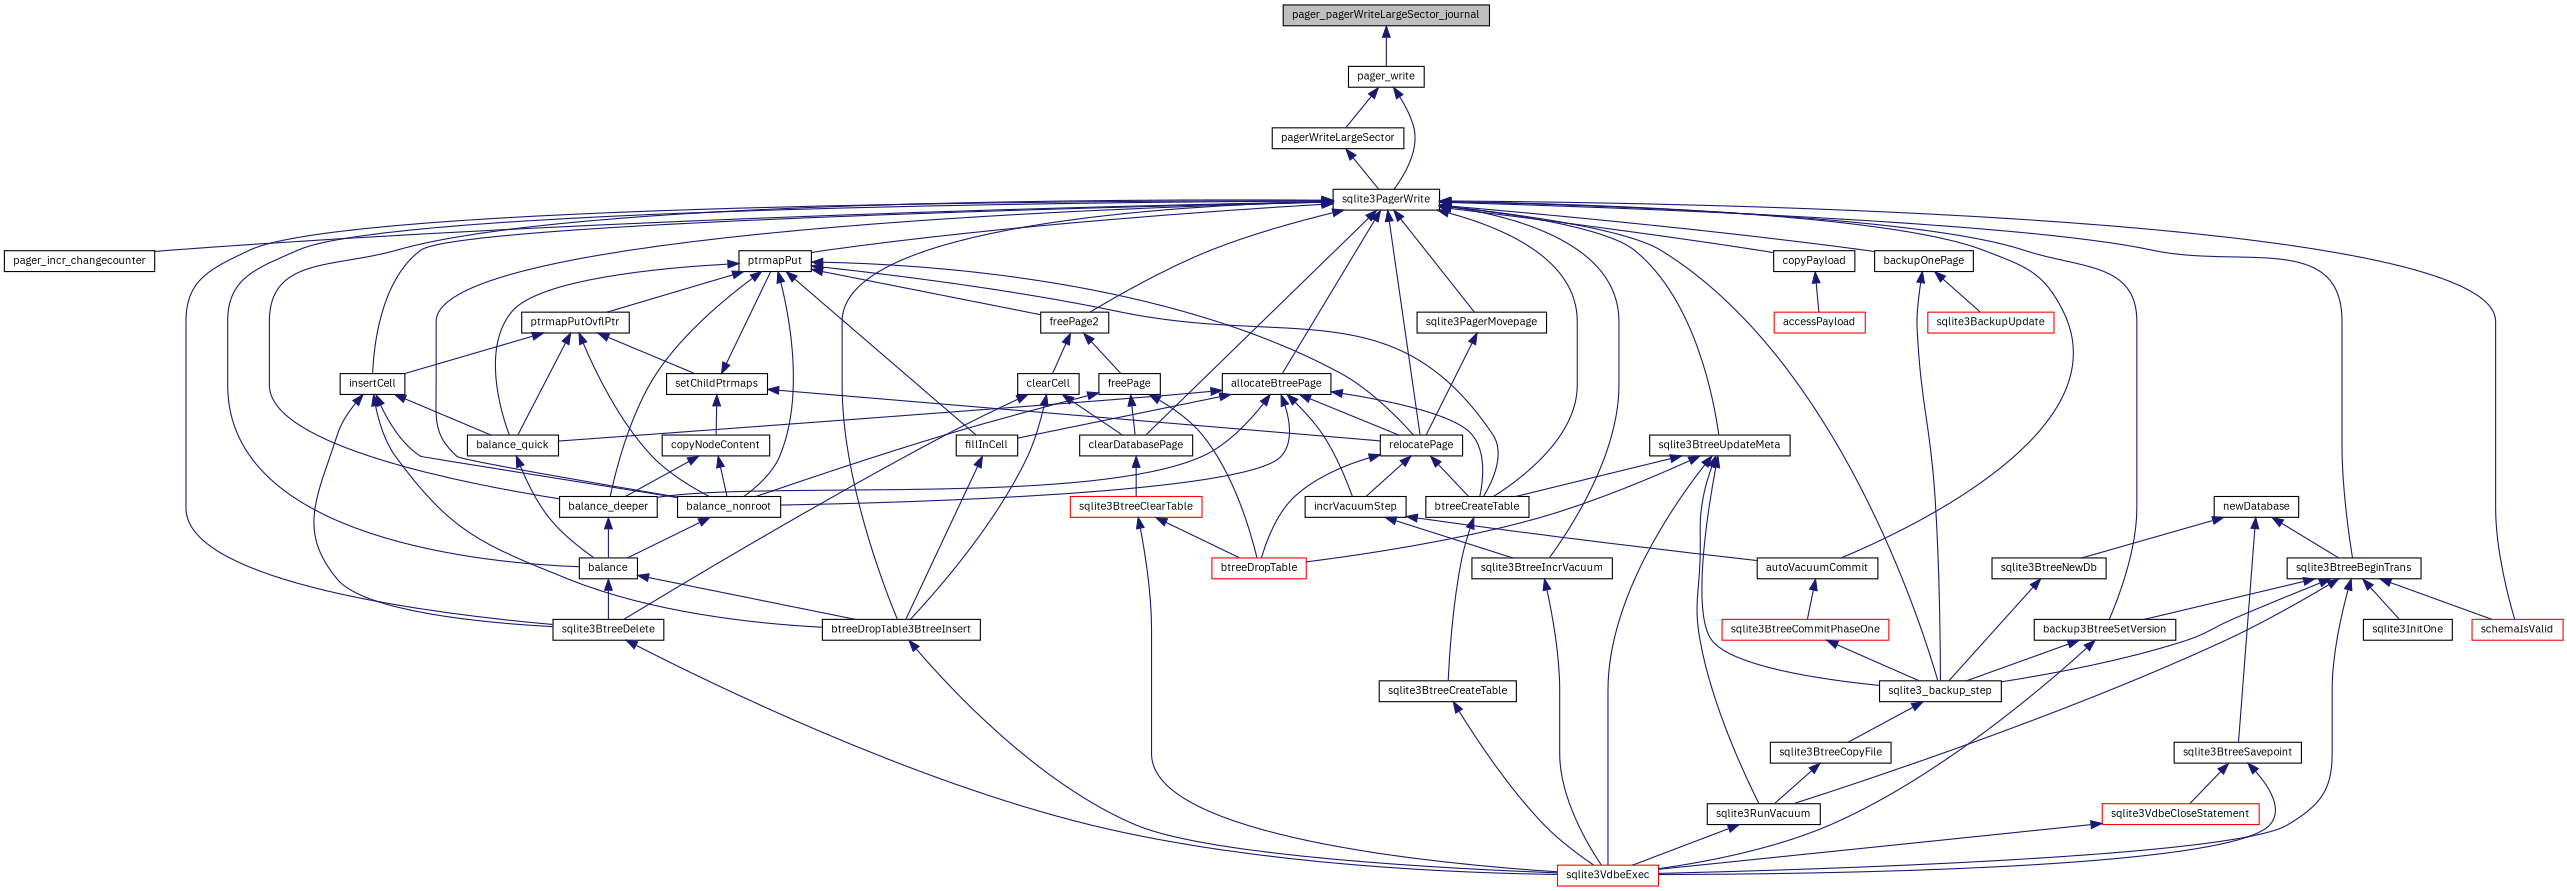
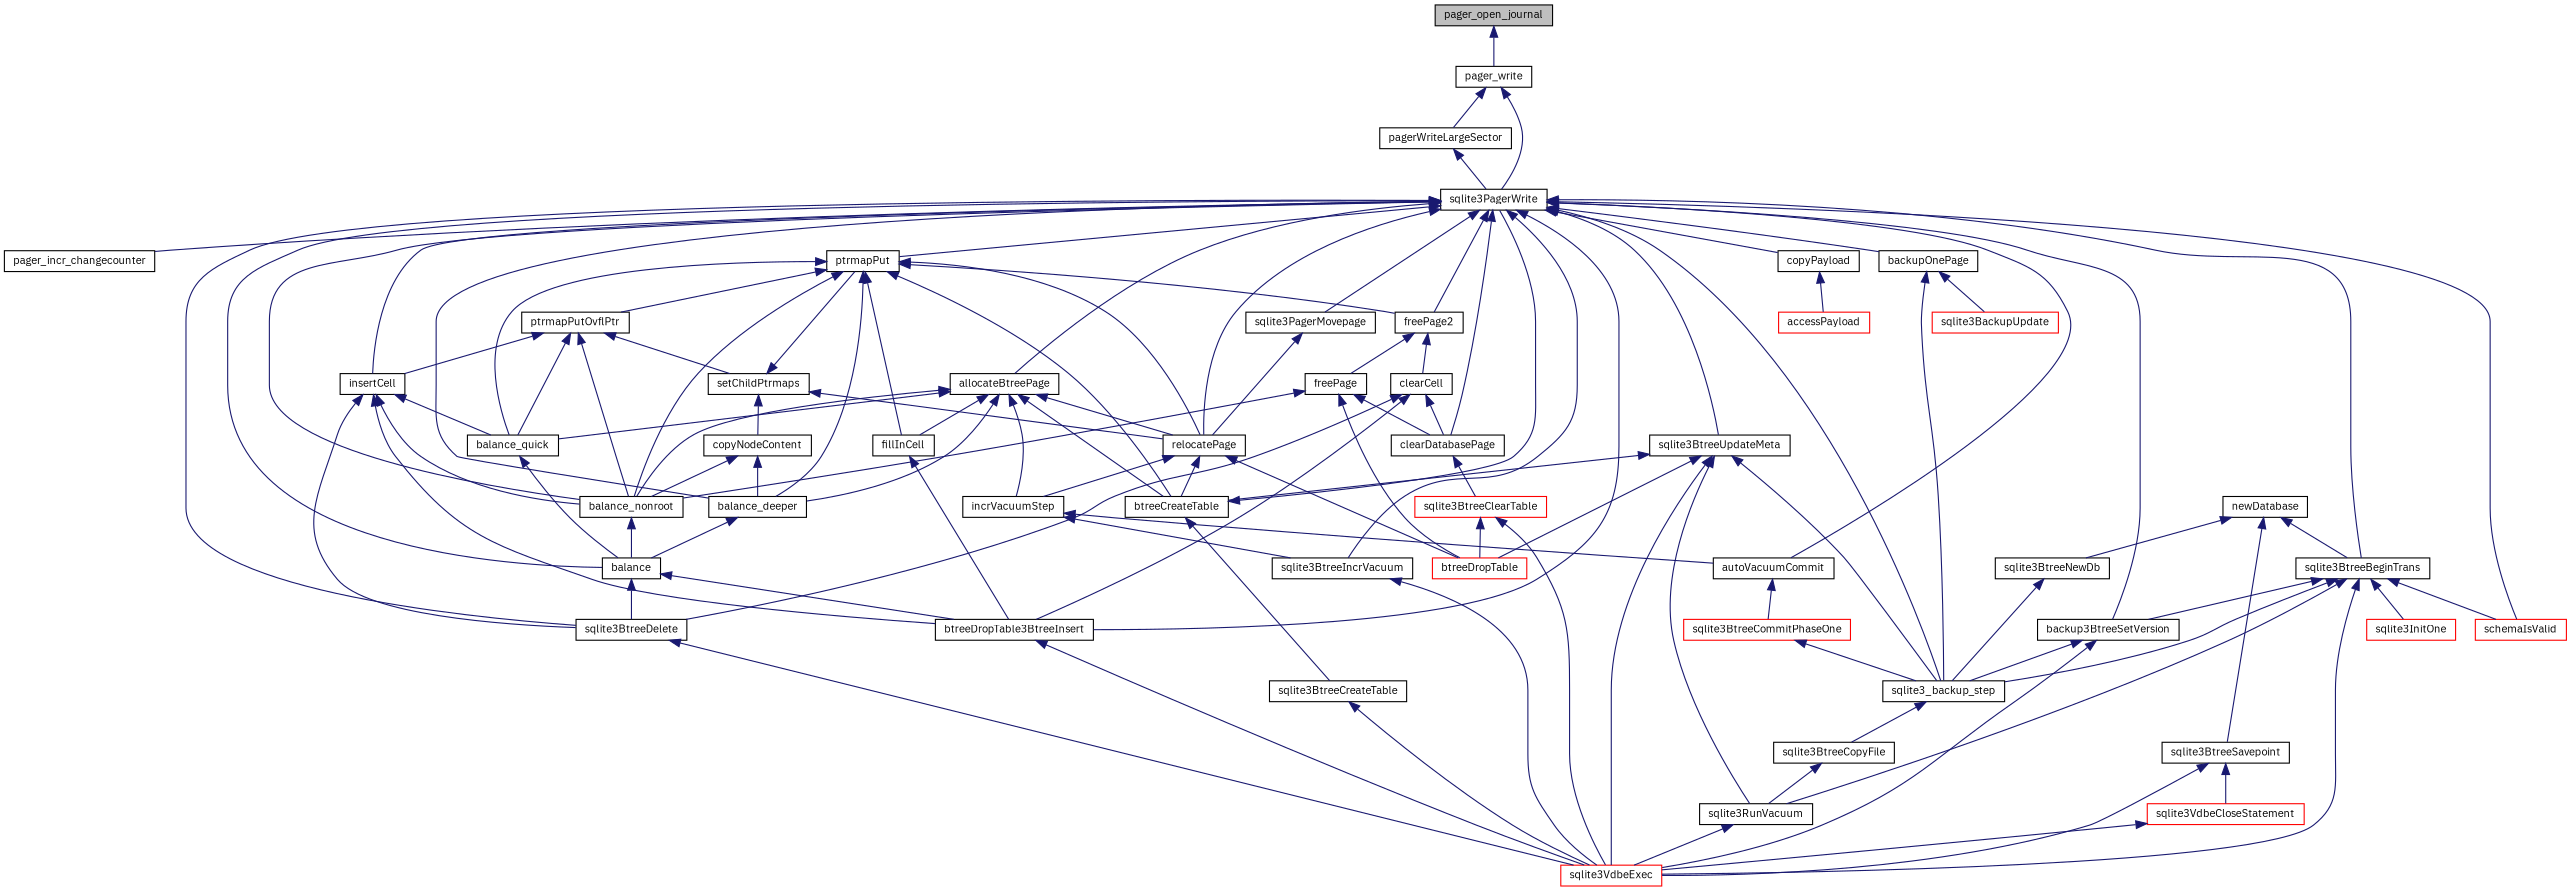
(1386, 15) -> (1494, 15)
(1577, 335) -> (1505, 460)
(2408, 630) -> (2411, 630)
